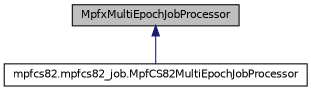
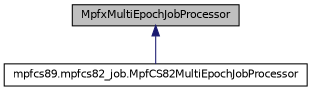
(156, 75) -> (156, 75)
